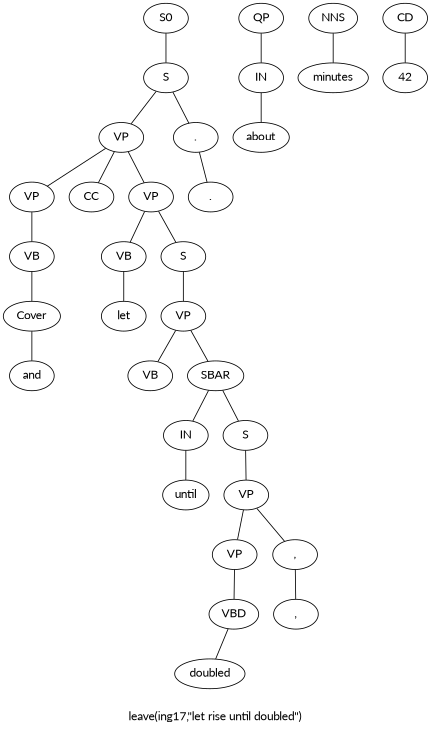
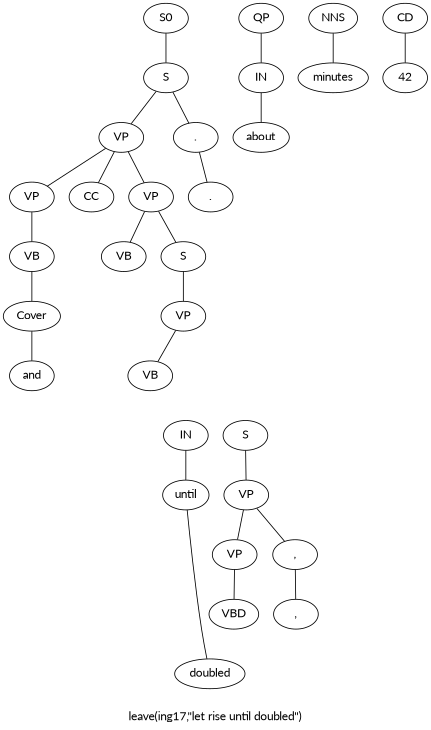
(124, 316) -> none
(216, 376) -> none
(222, 644) -> (195, 585)
